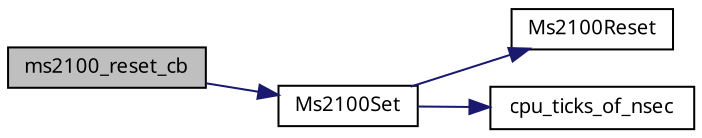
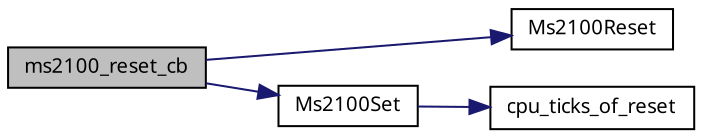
(460, 71) -> (349, 49)
(592, 108) -> (592, 108)
